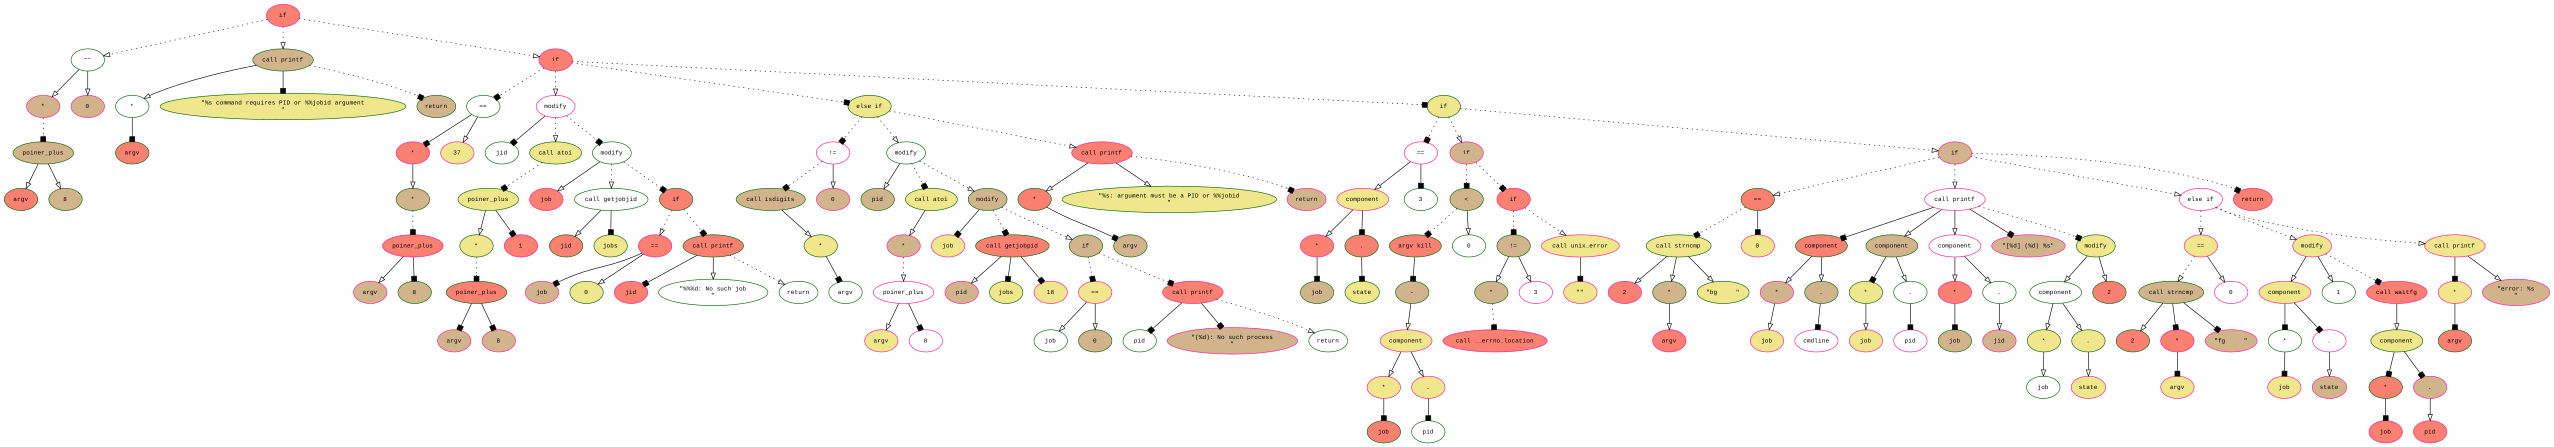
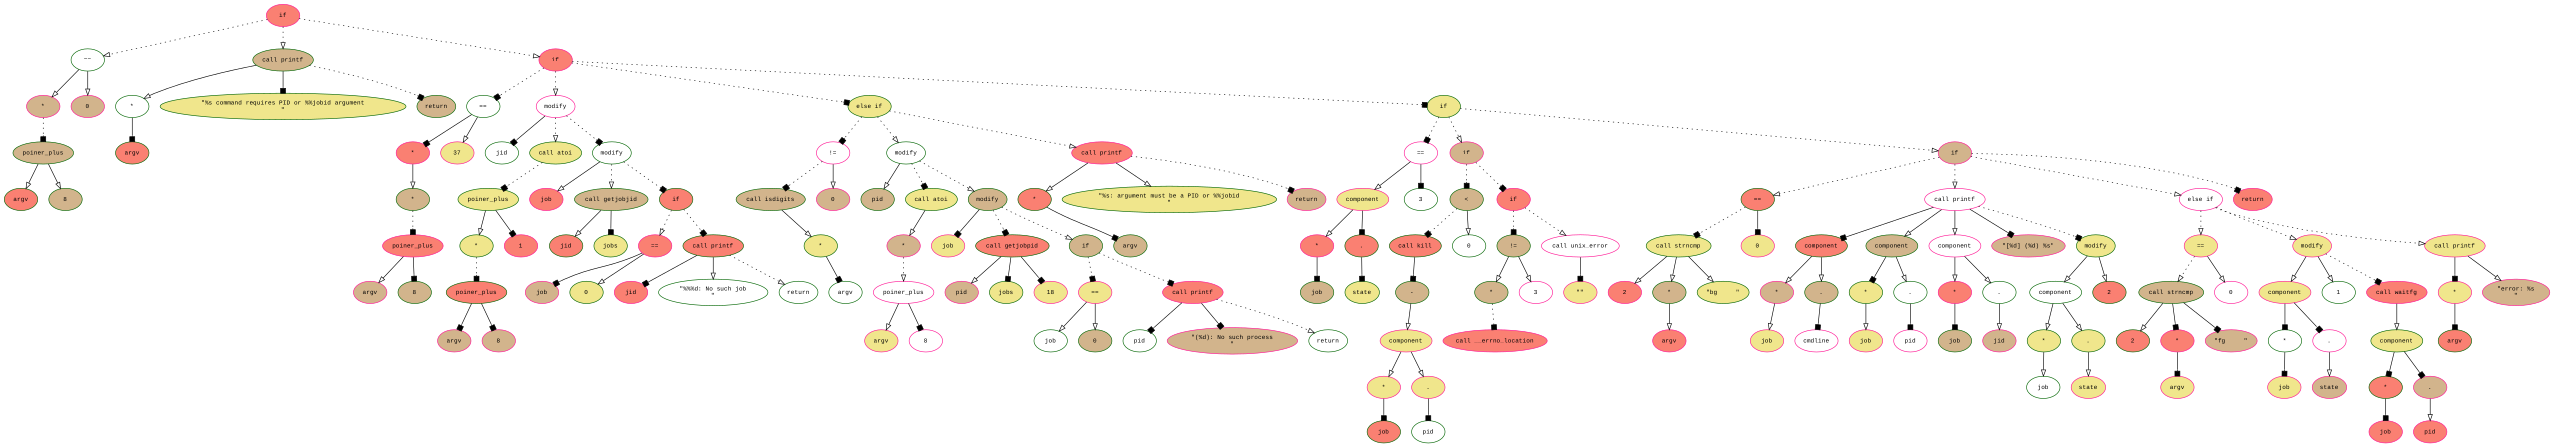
(611, 199) -> (611, 199)
(1415, 246) -> (1415, 246)
(1580, 246) -> (1580, 246)
